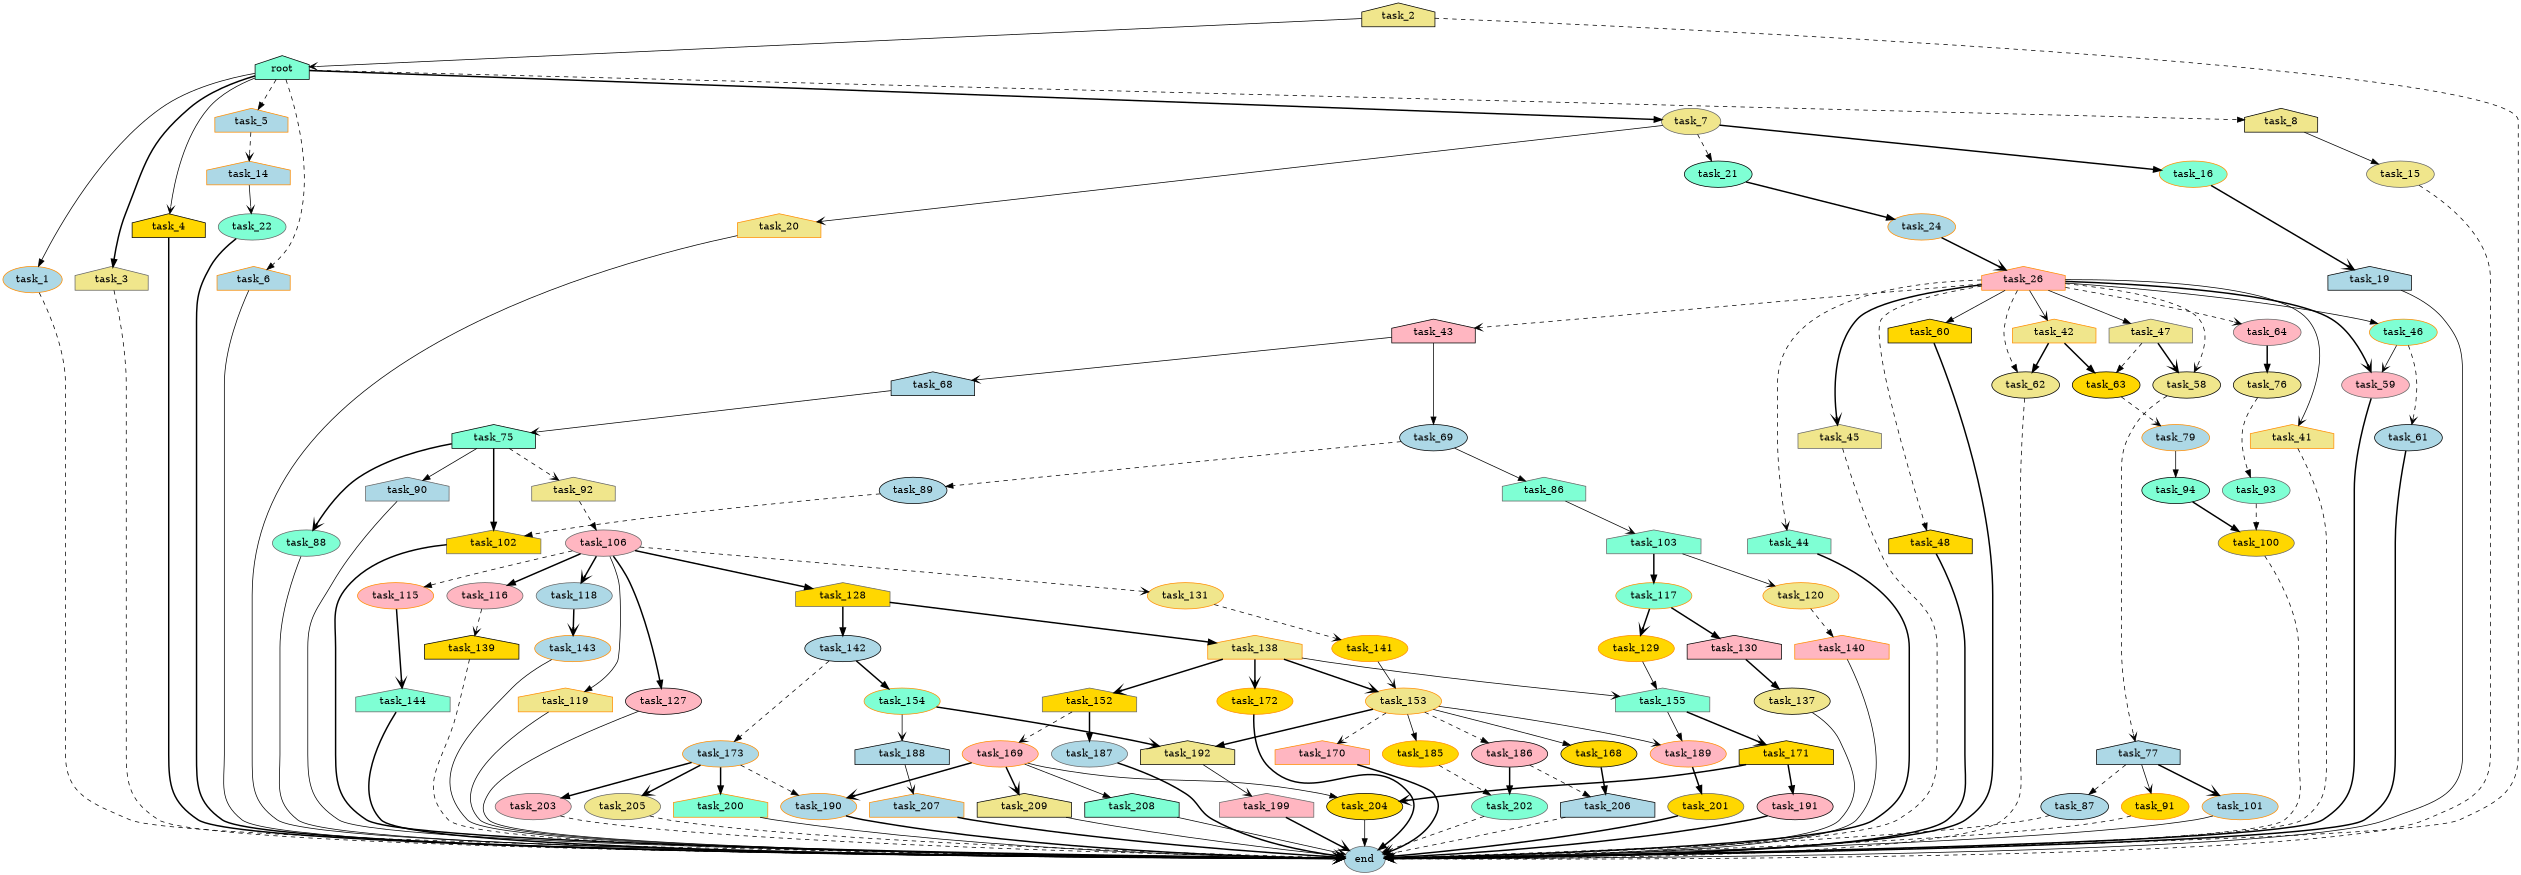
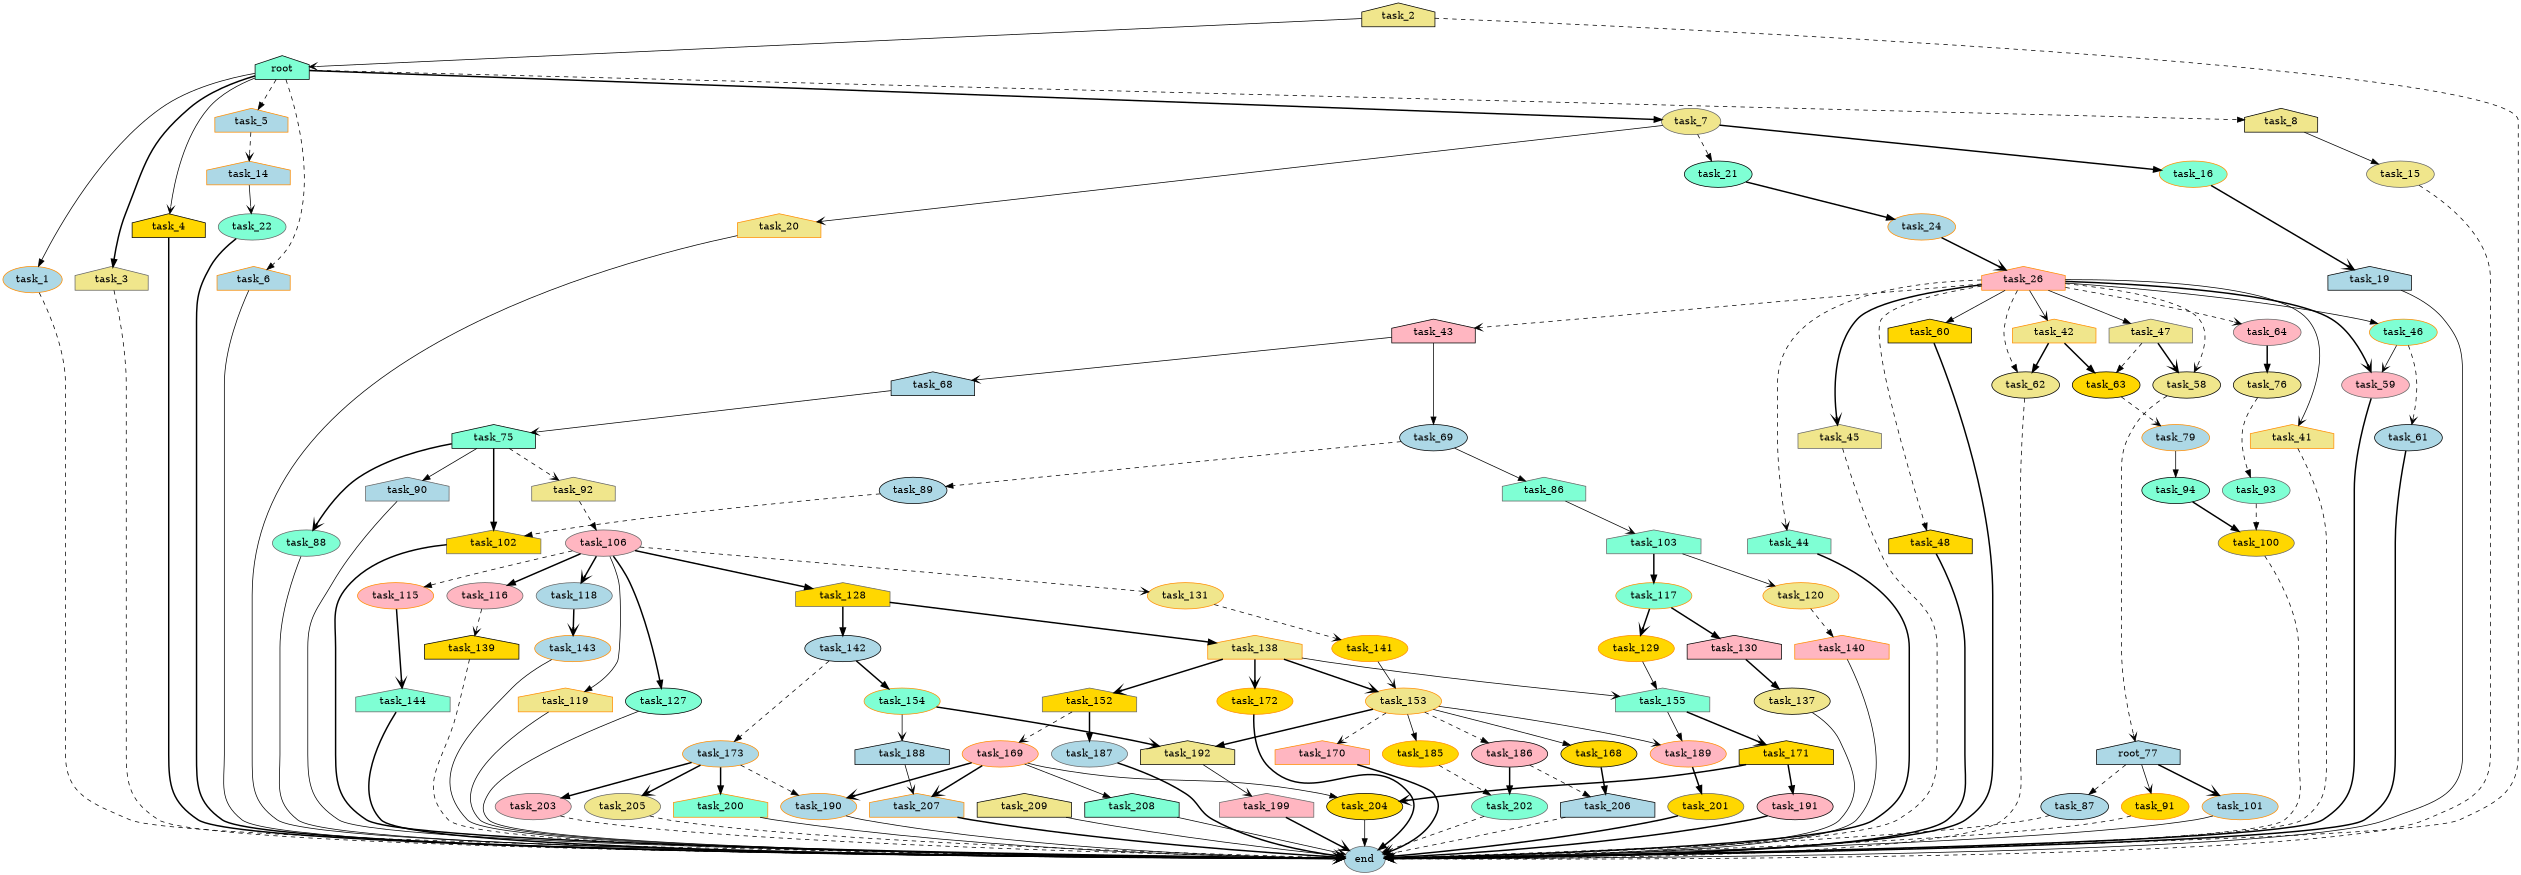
(664, 701) -> (664, 701)
(2138, 754) -> (2138, 754)
(1011, 777) -> (960, 779)
(1029, 841) -> (1029, 841)
